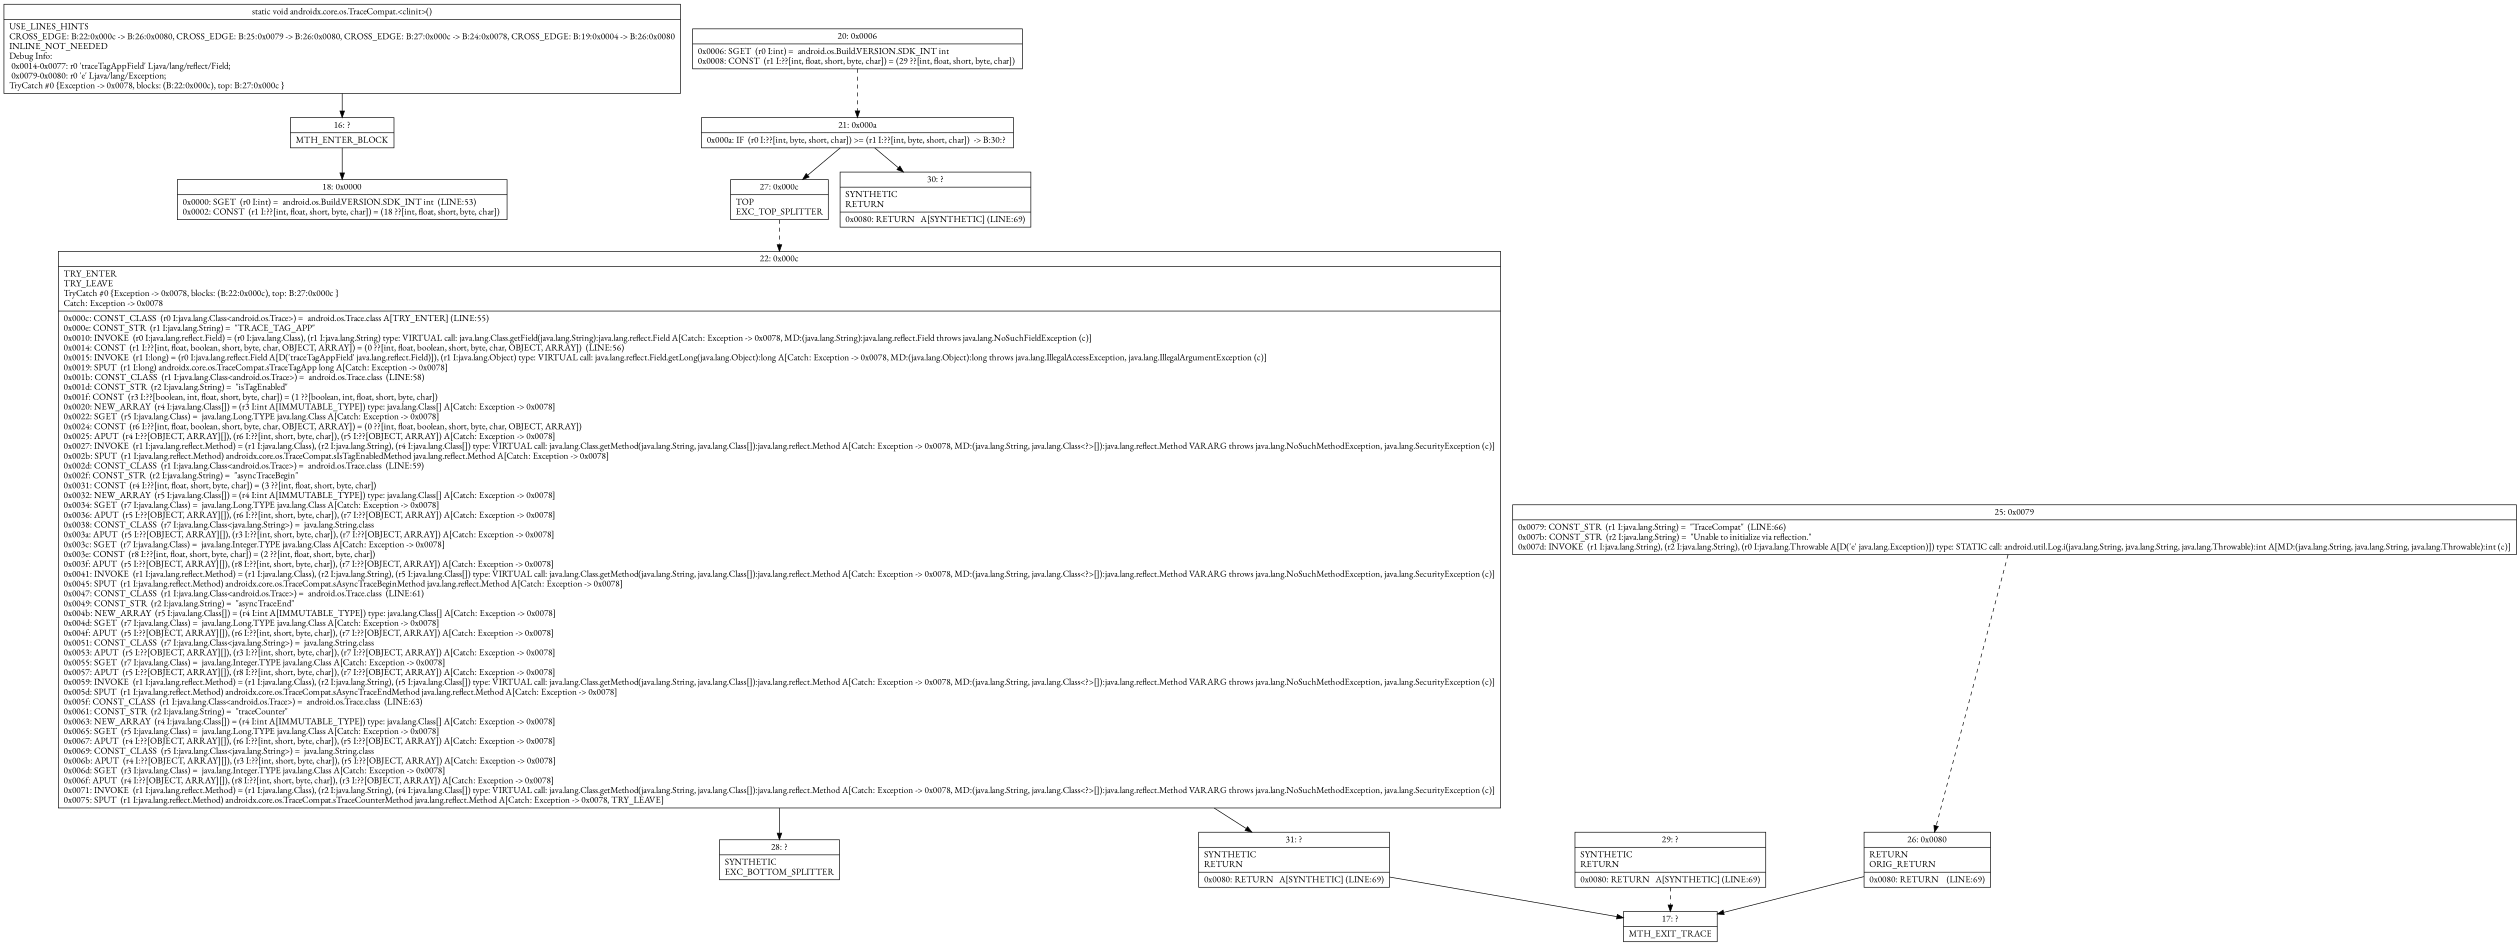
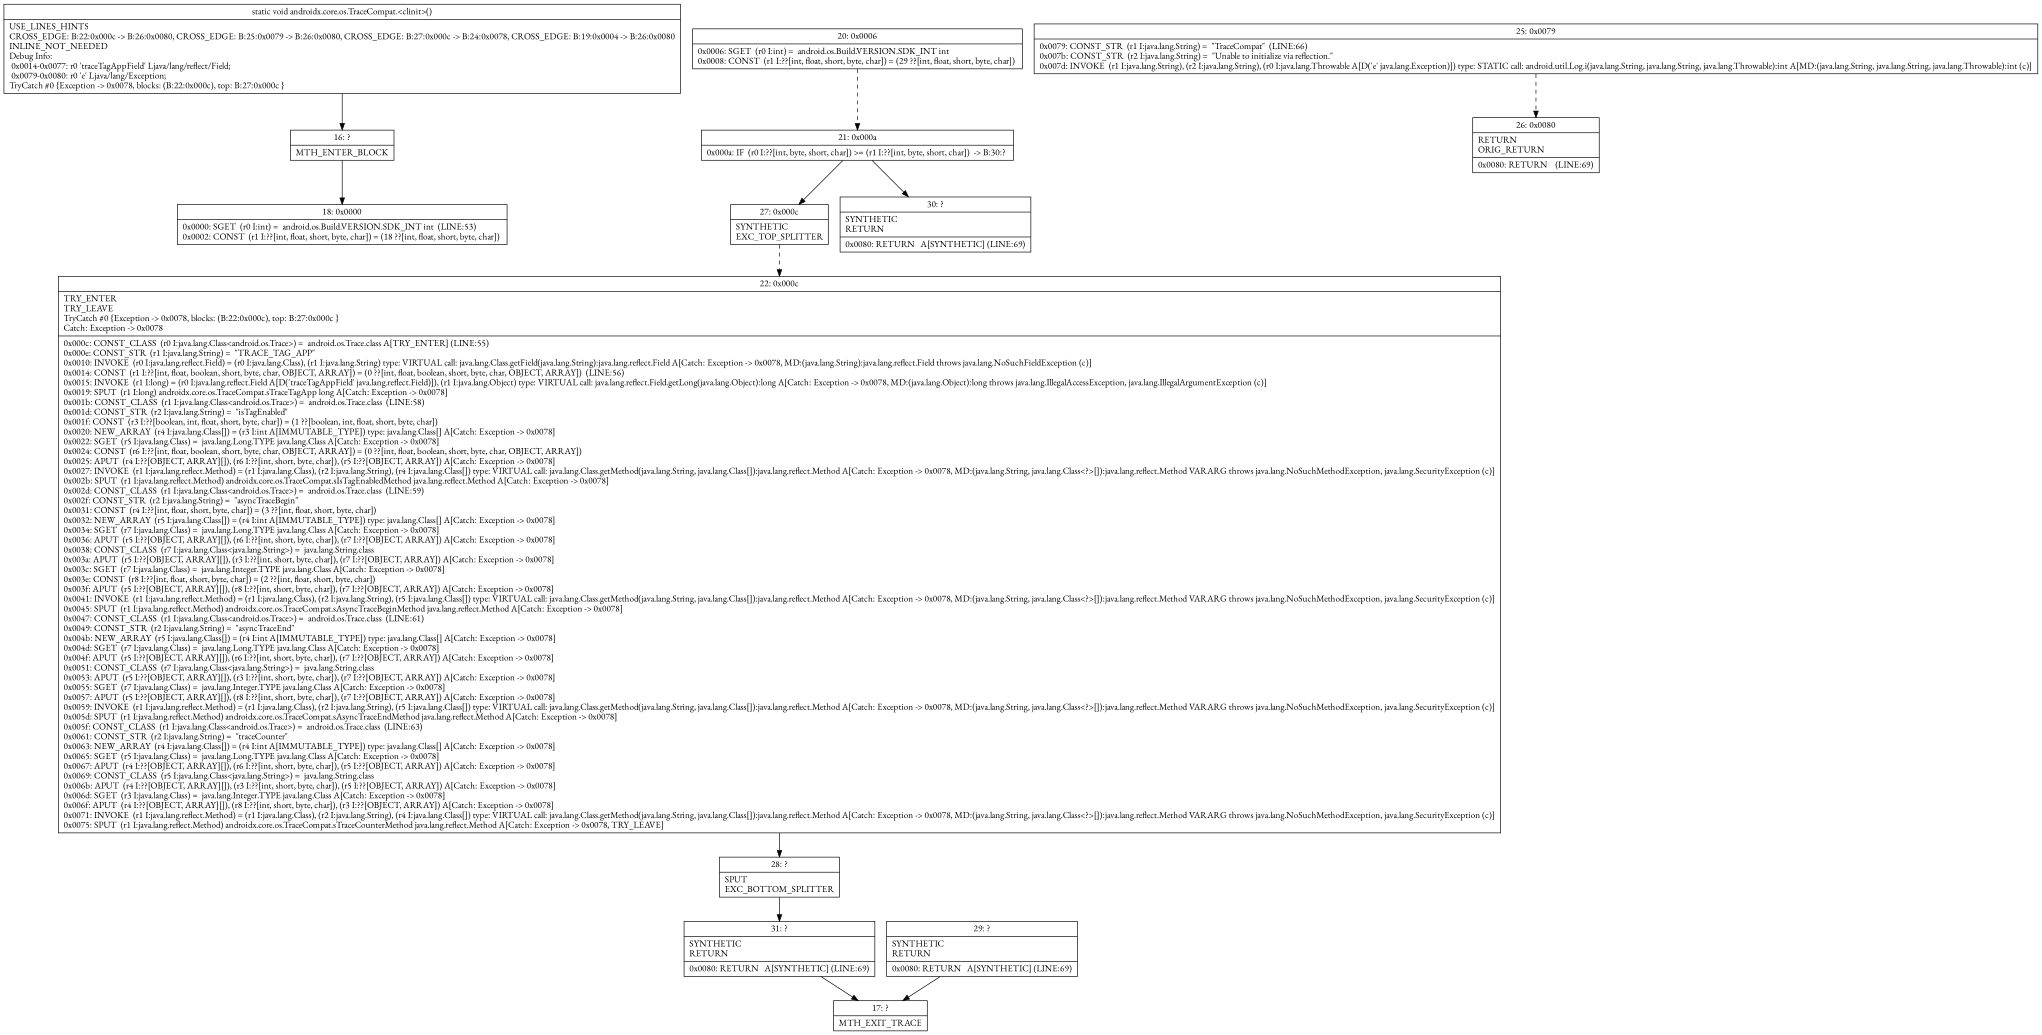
(745, 202) -> (762, 227)
(1230, 818) -> (779, 906)
(751, 862) -> (736, 879)
(1794, 894) -> none
(1670, 896) -> (924, 987)
